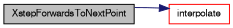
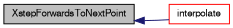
(147, 8) -> (157, 20)
